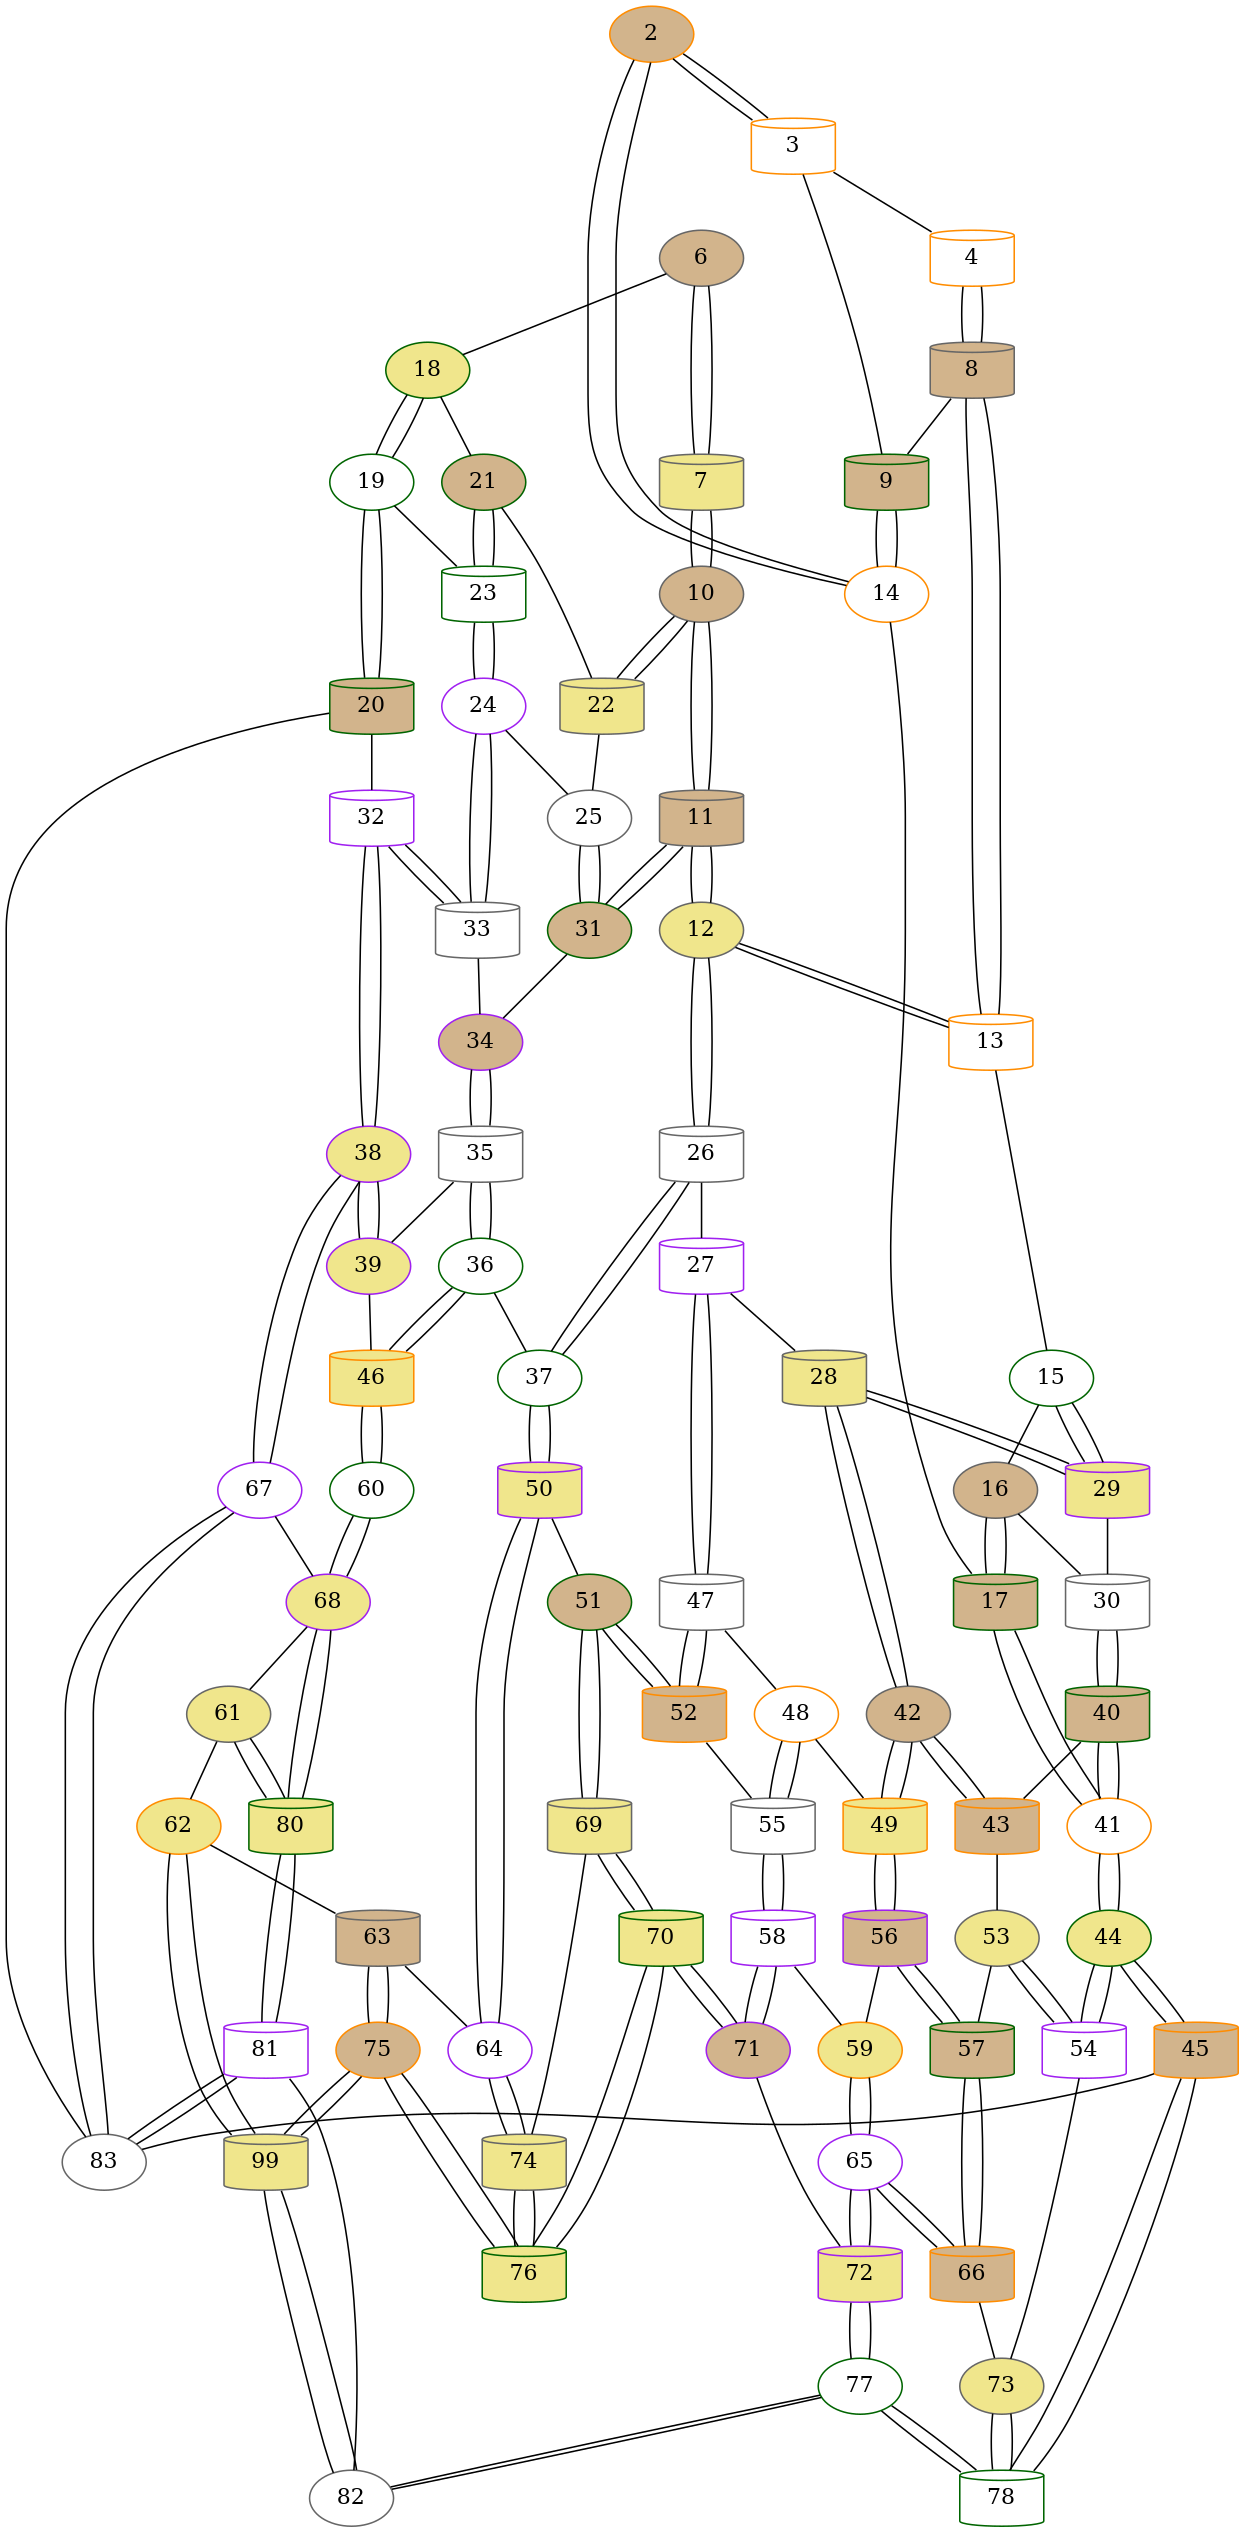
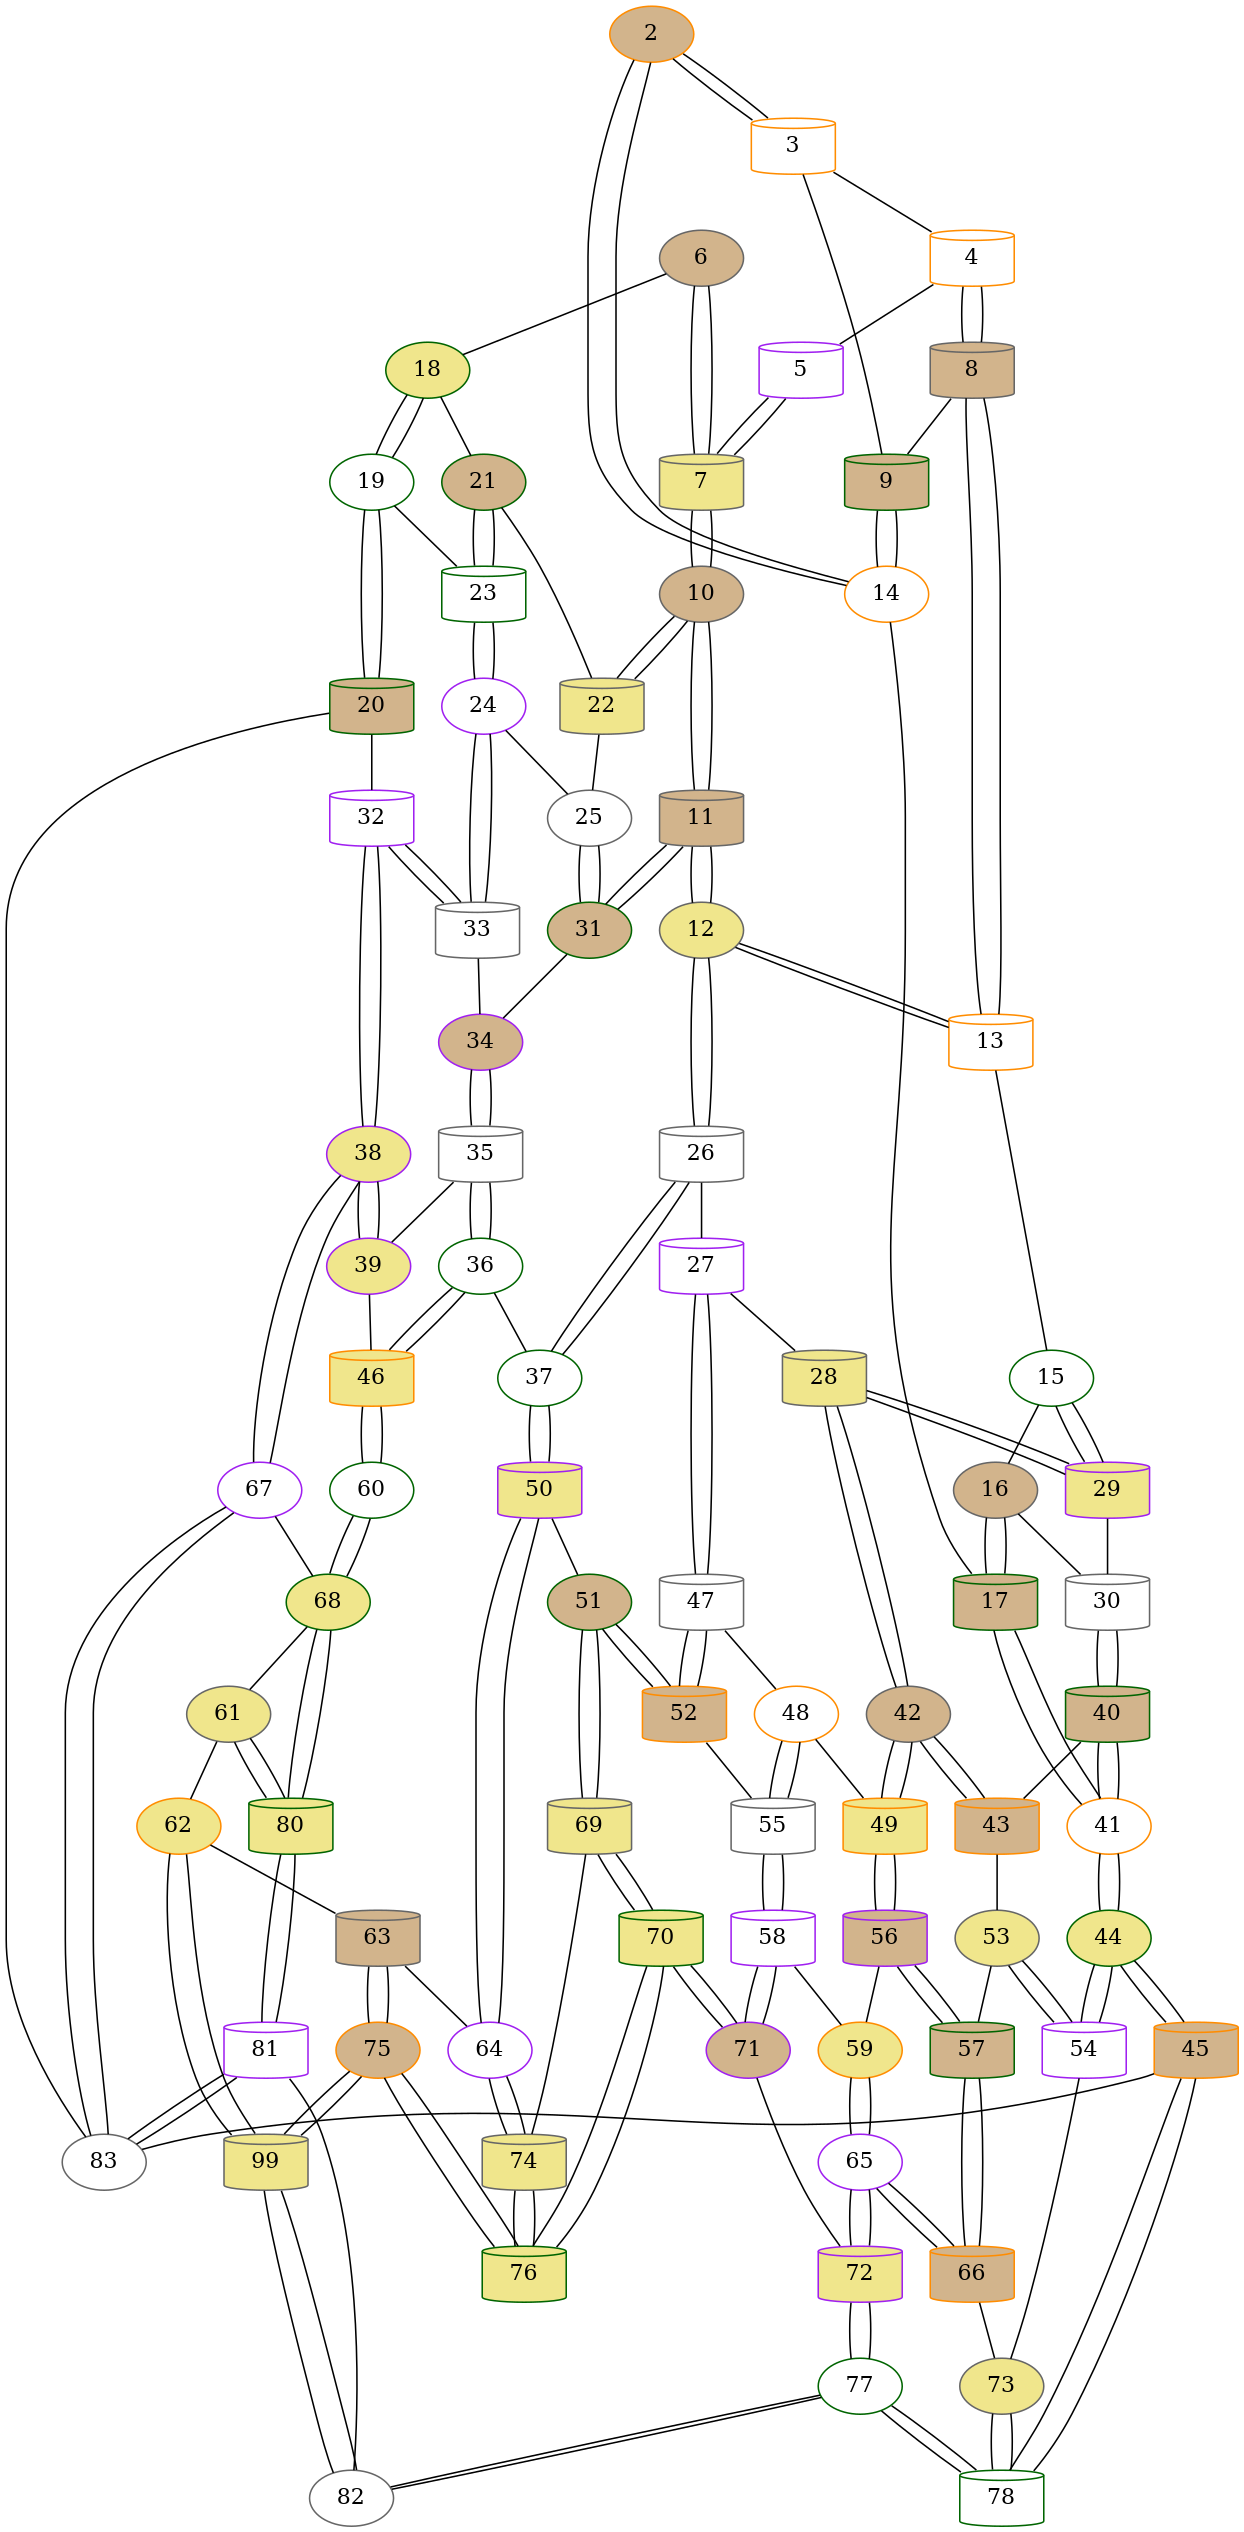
none -> (801, 370)
(328, 1602) -> (328, 1602)
